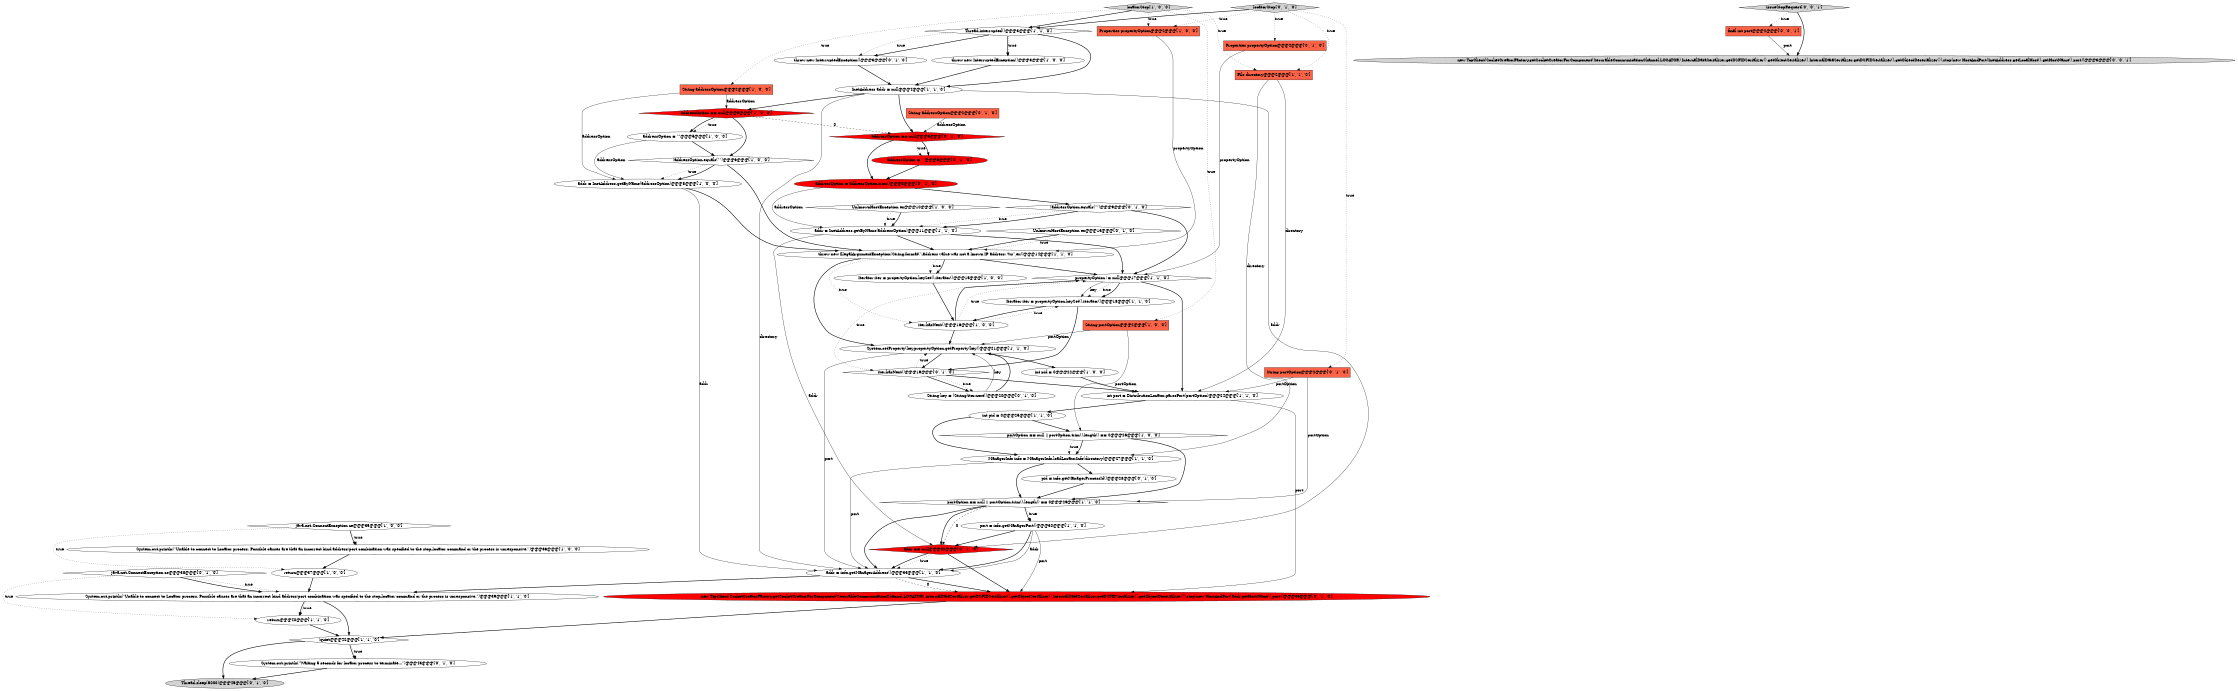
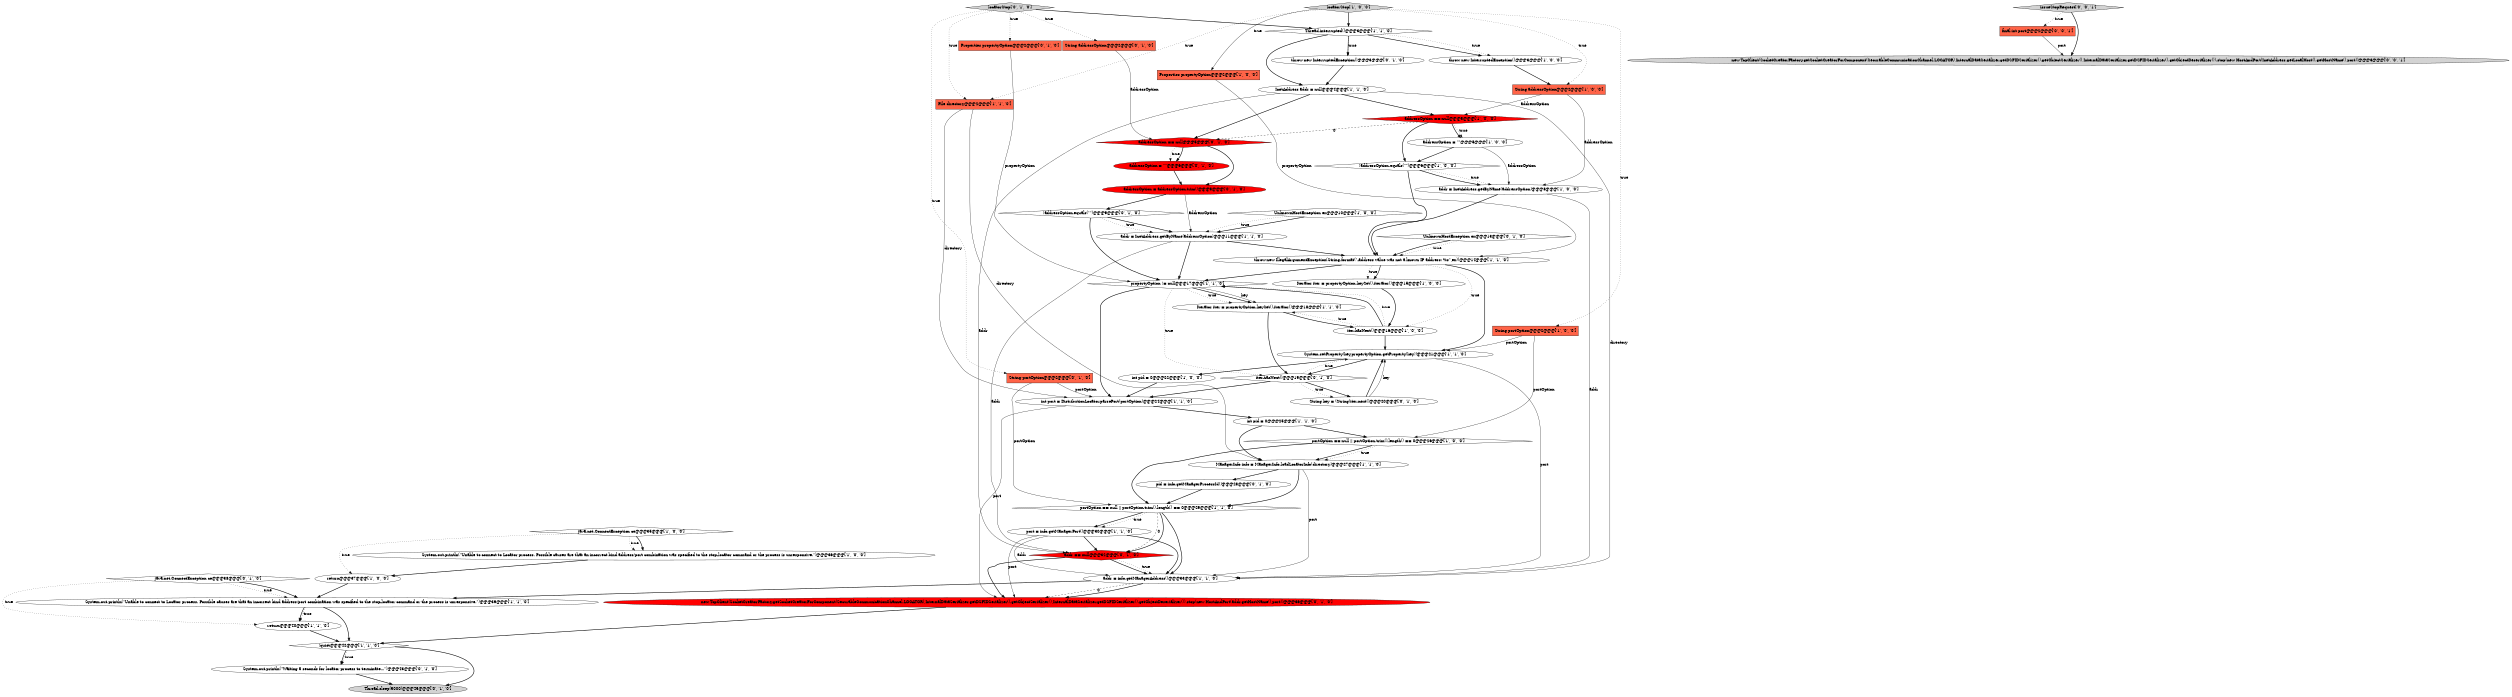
(1218, 18) -> (1057, 26)
(1148, 19) -> (1260, 23)
(955, 75) -> (1531, 74)
